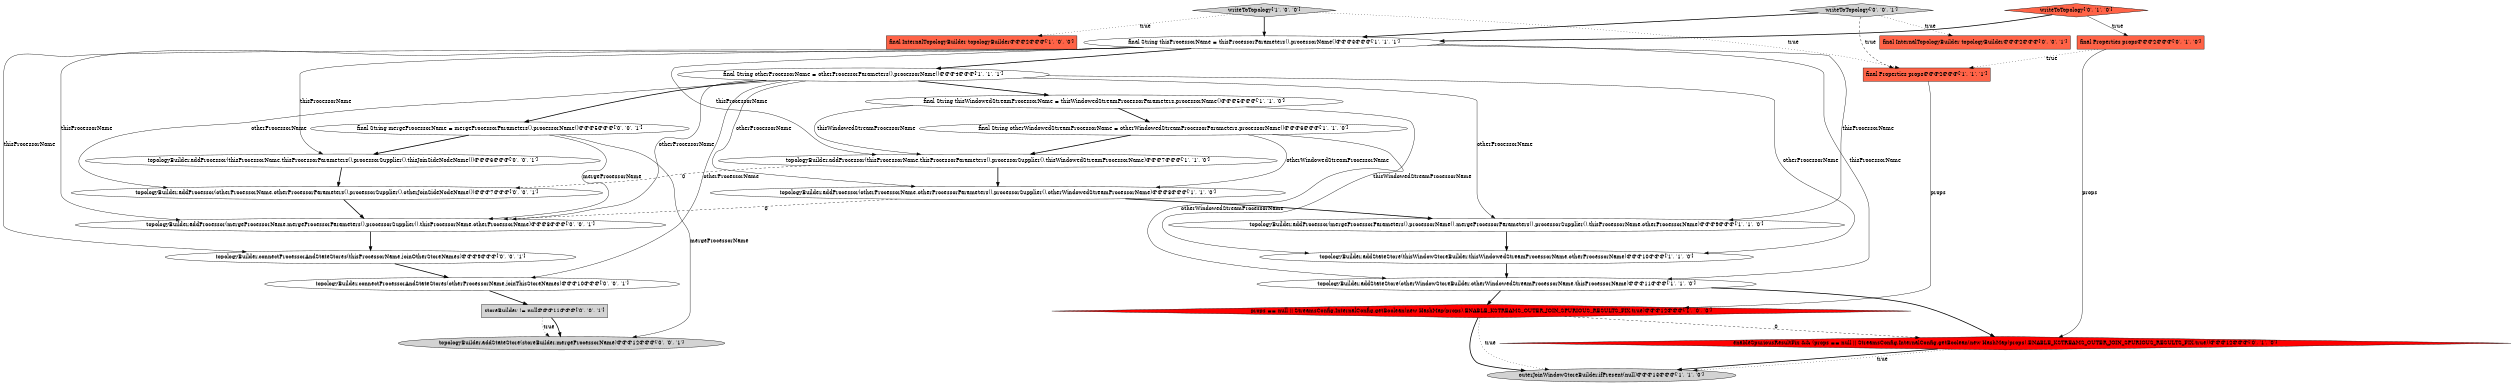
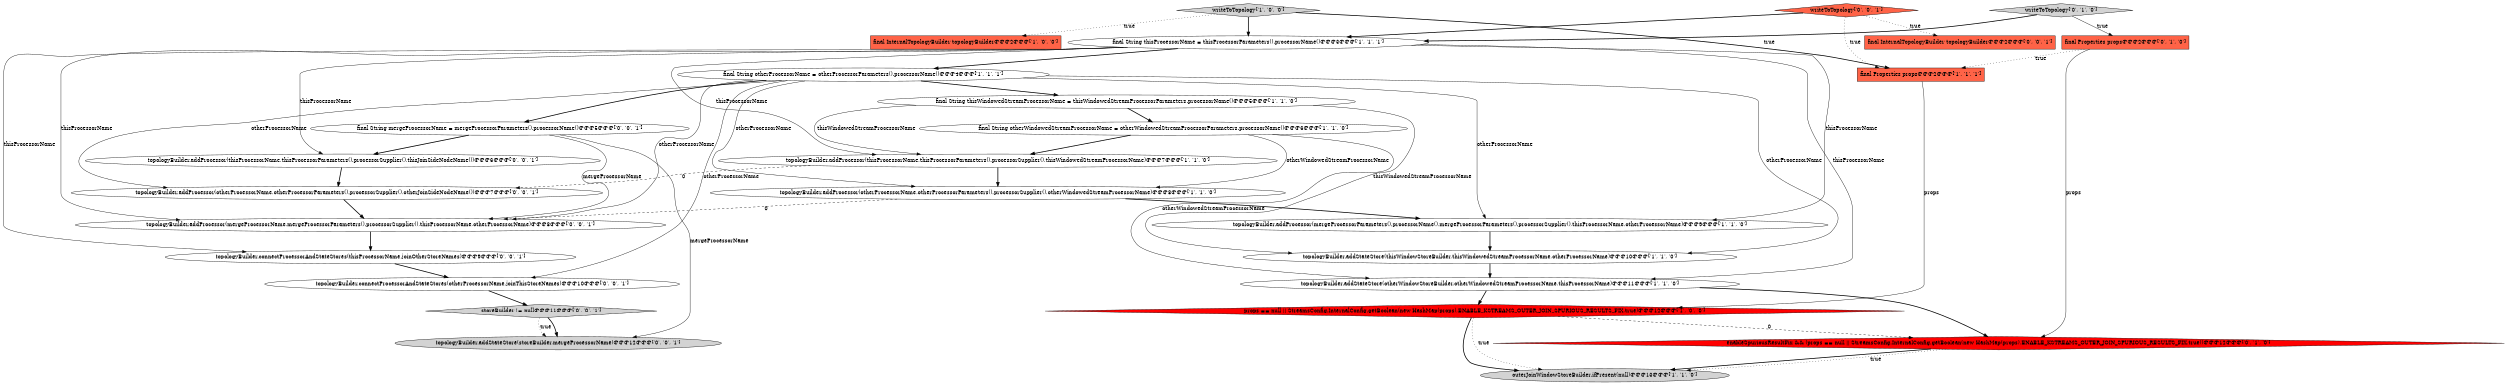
(1862, 10) -> (1846, 10)
(2076, 10) -> (2061, 10)
(1606, 30) -> (1591, 31)
(1864, 48) -> (1849, 48)
(545, 311) -> (541, 311)
